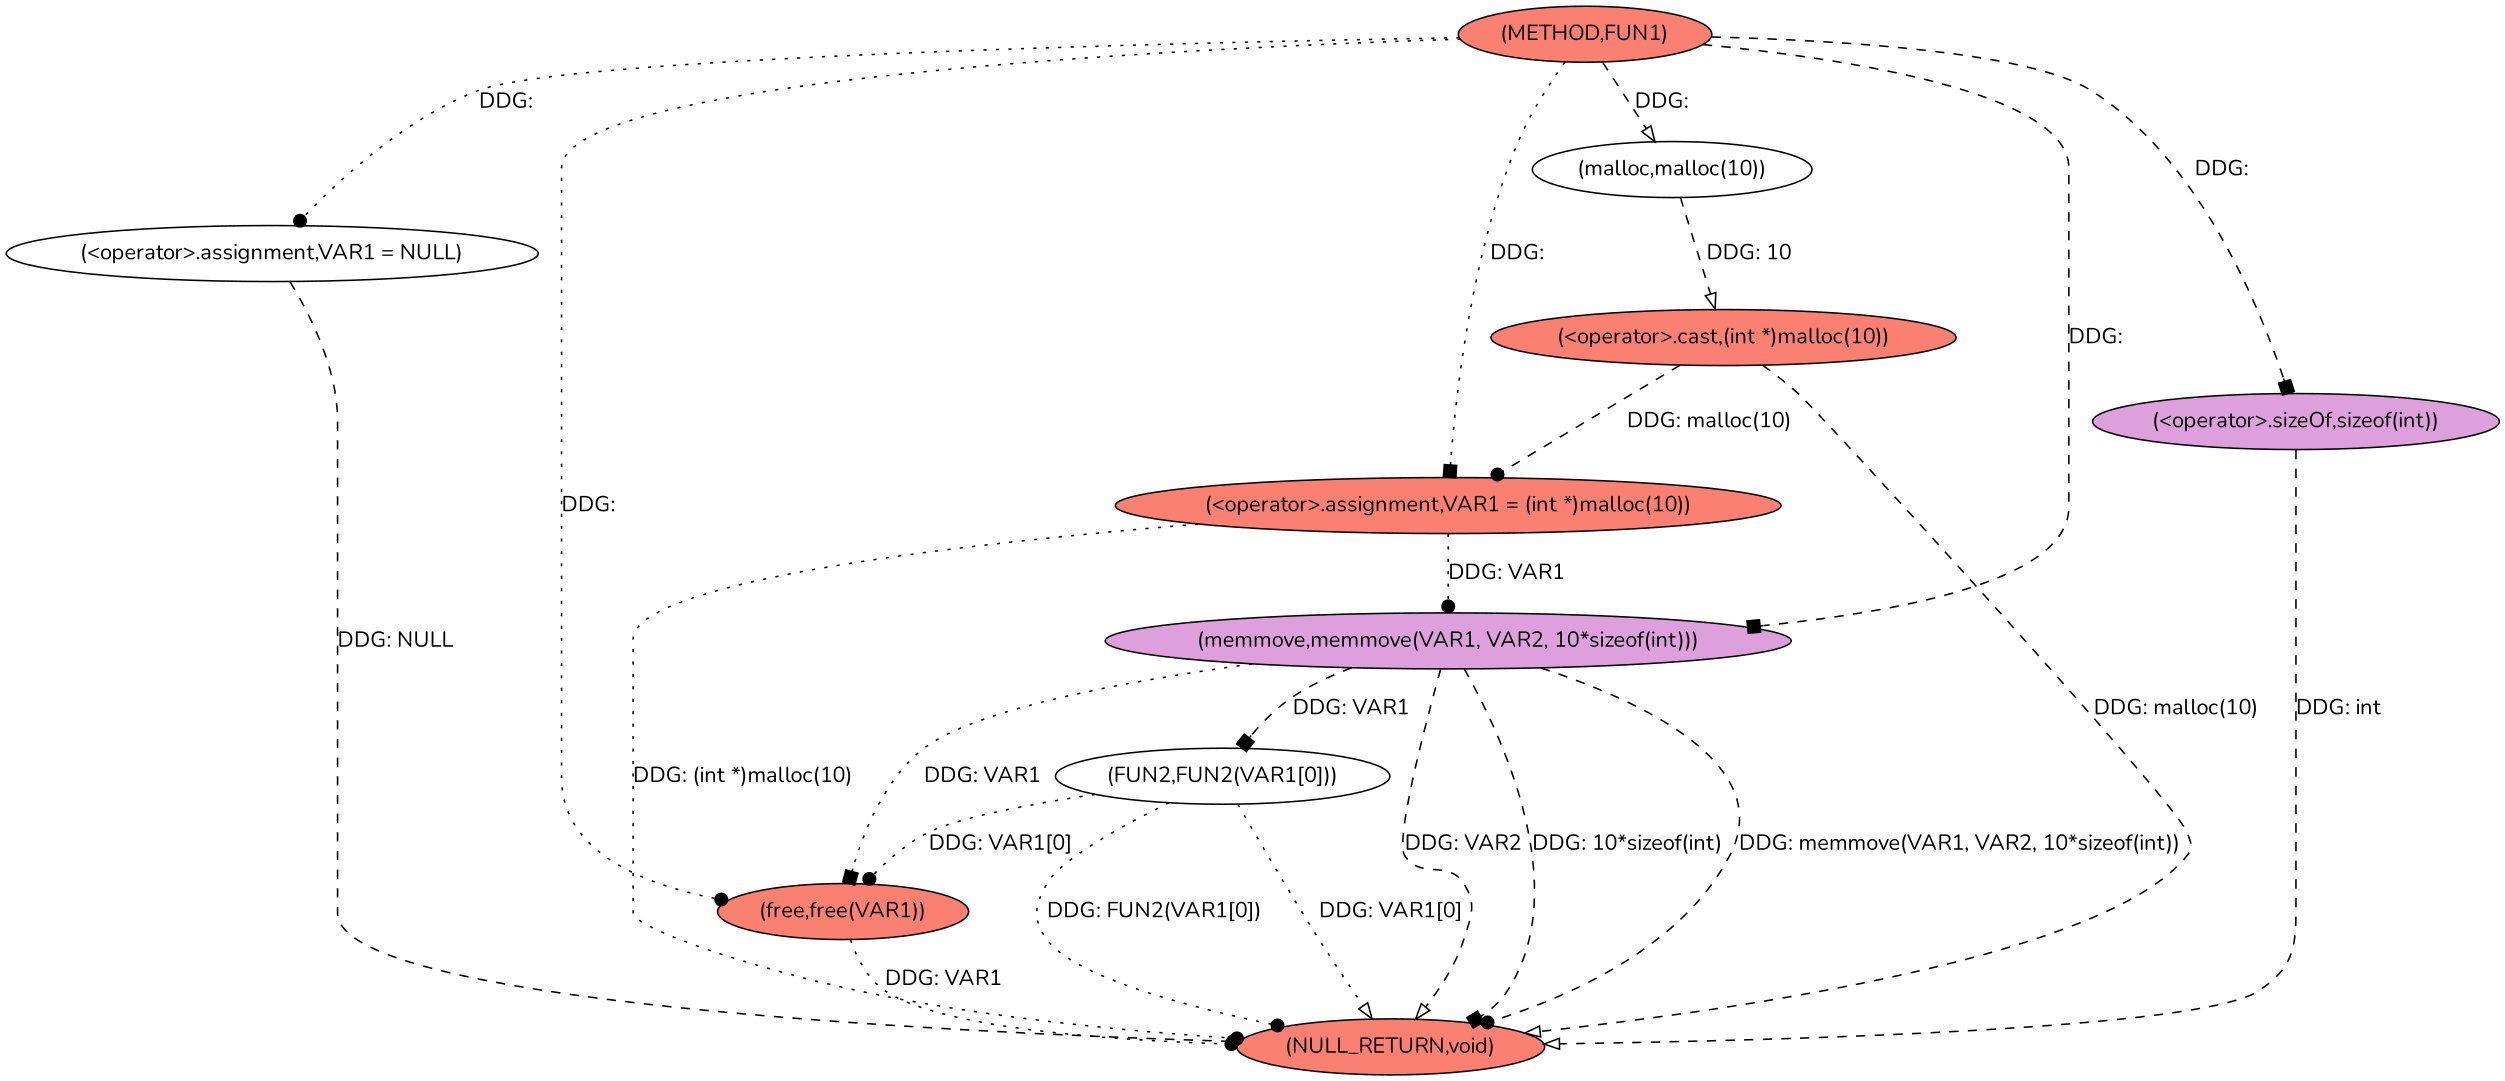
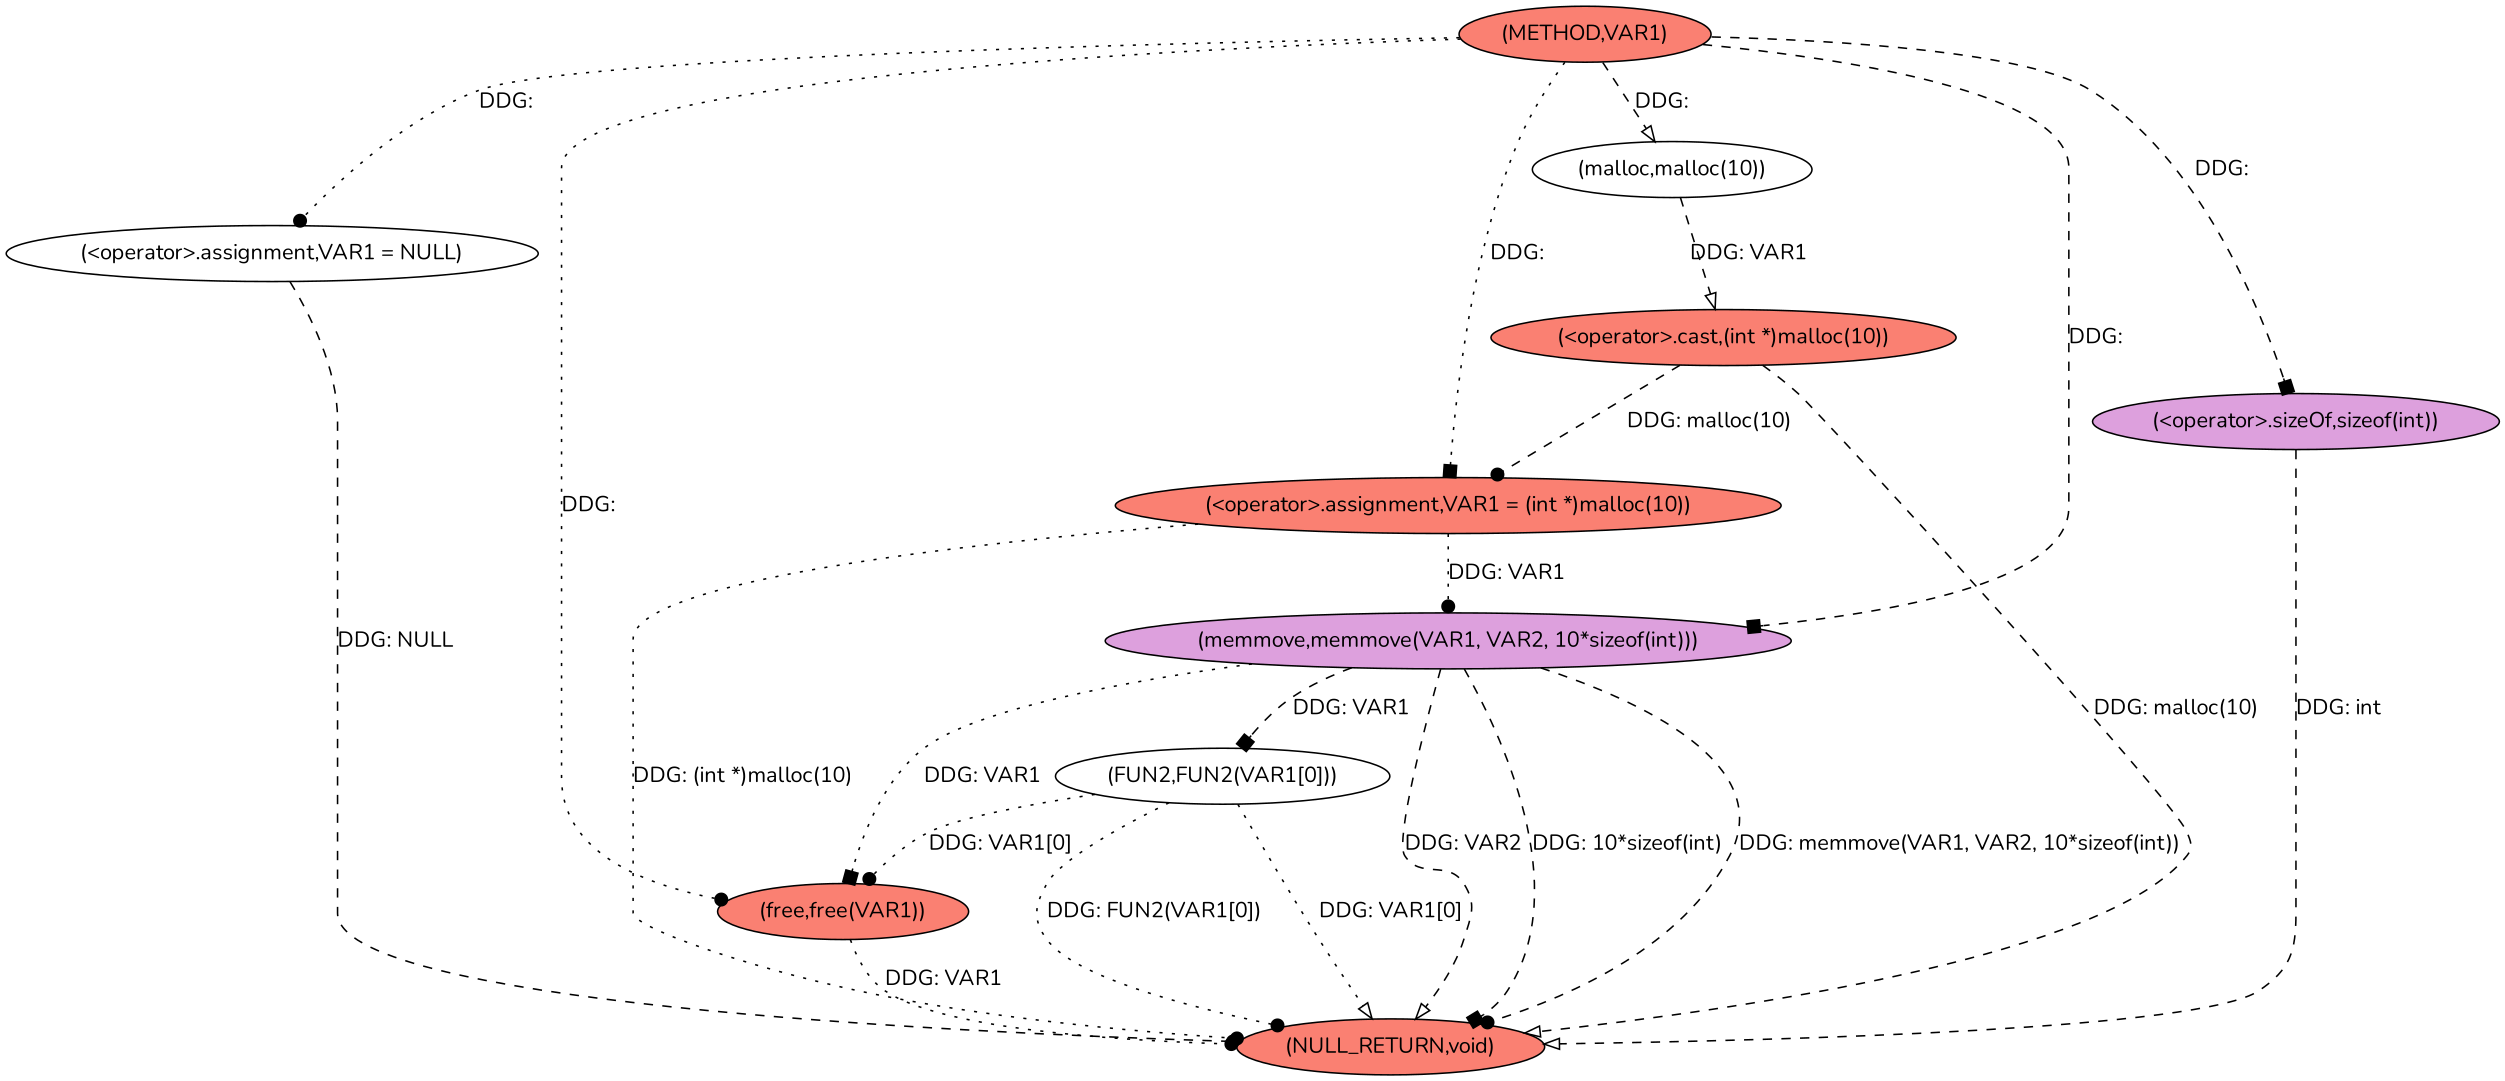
(1585, 34) -> (1585, 34)
(1749, 254) -> (1749, 254)
